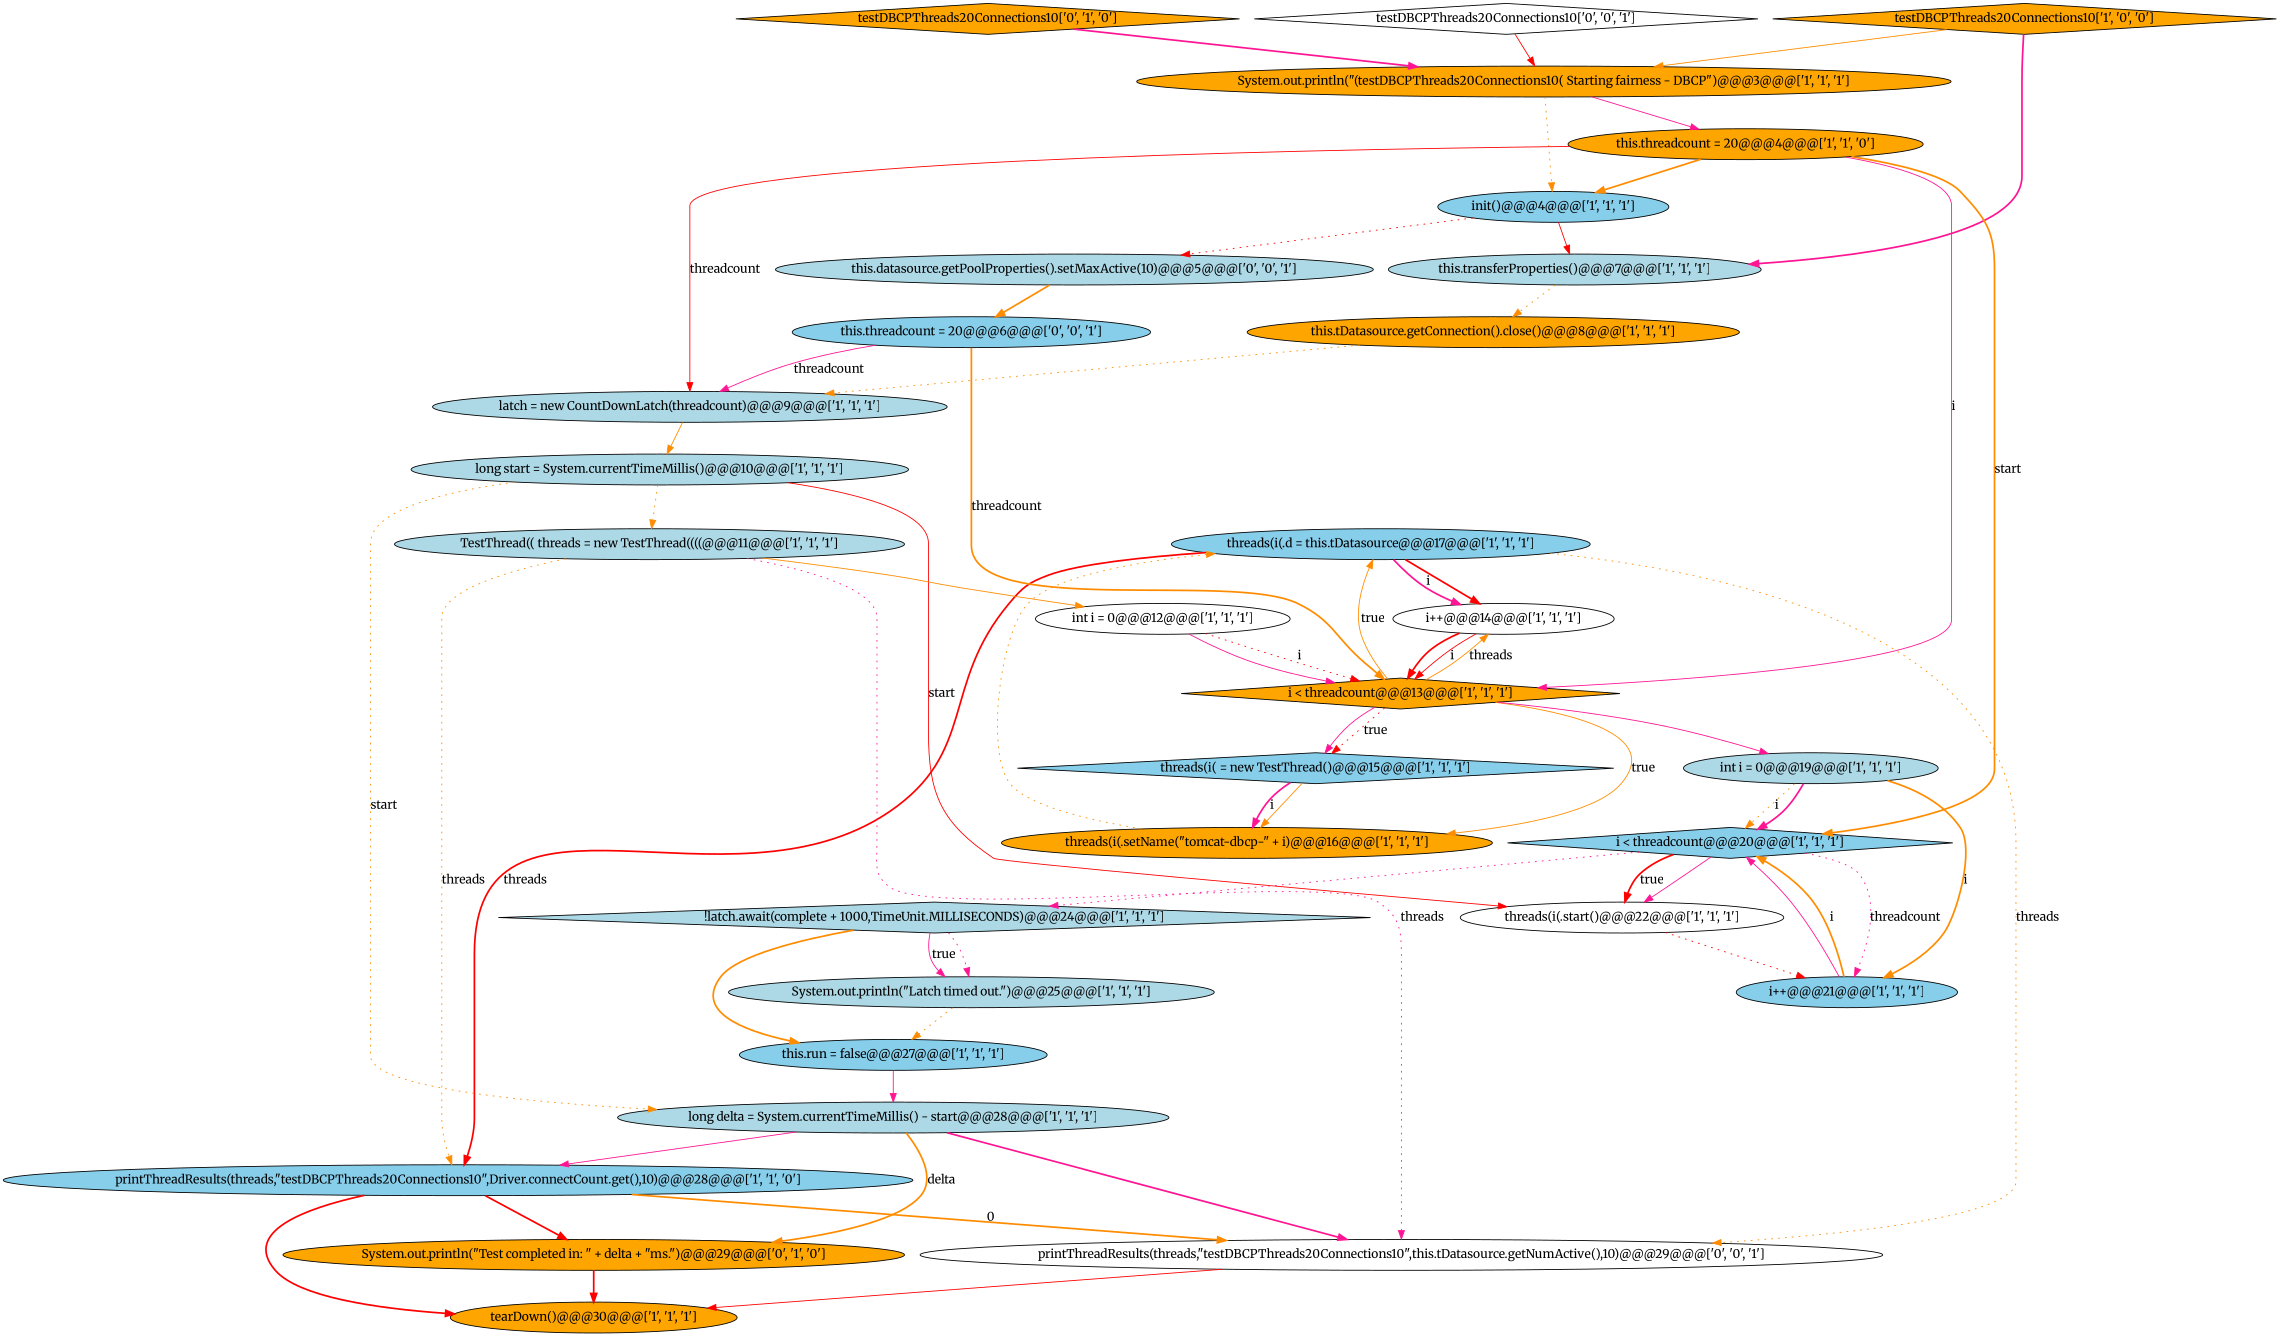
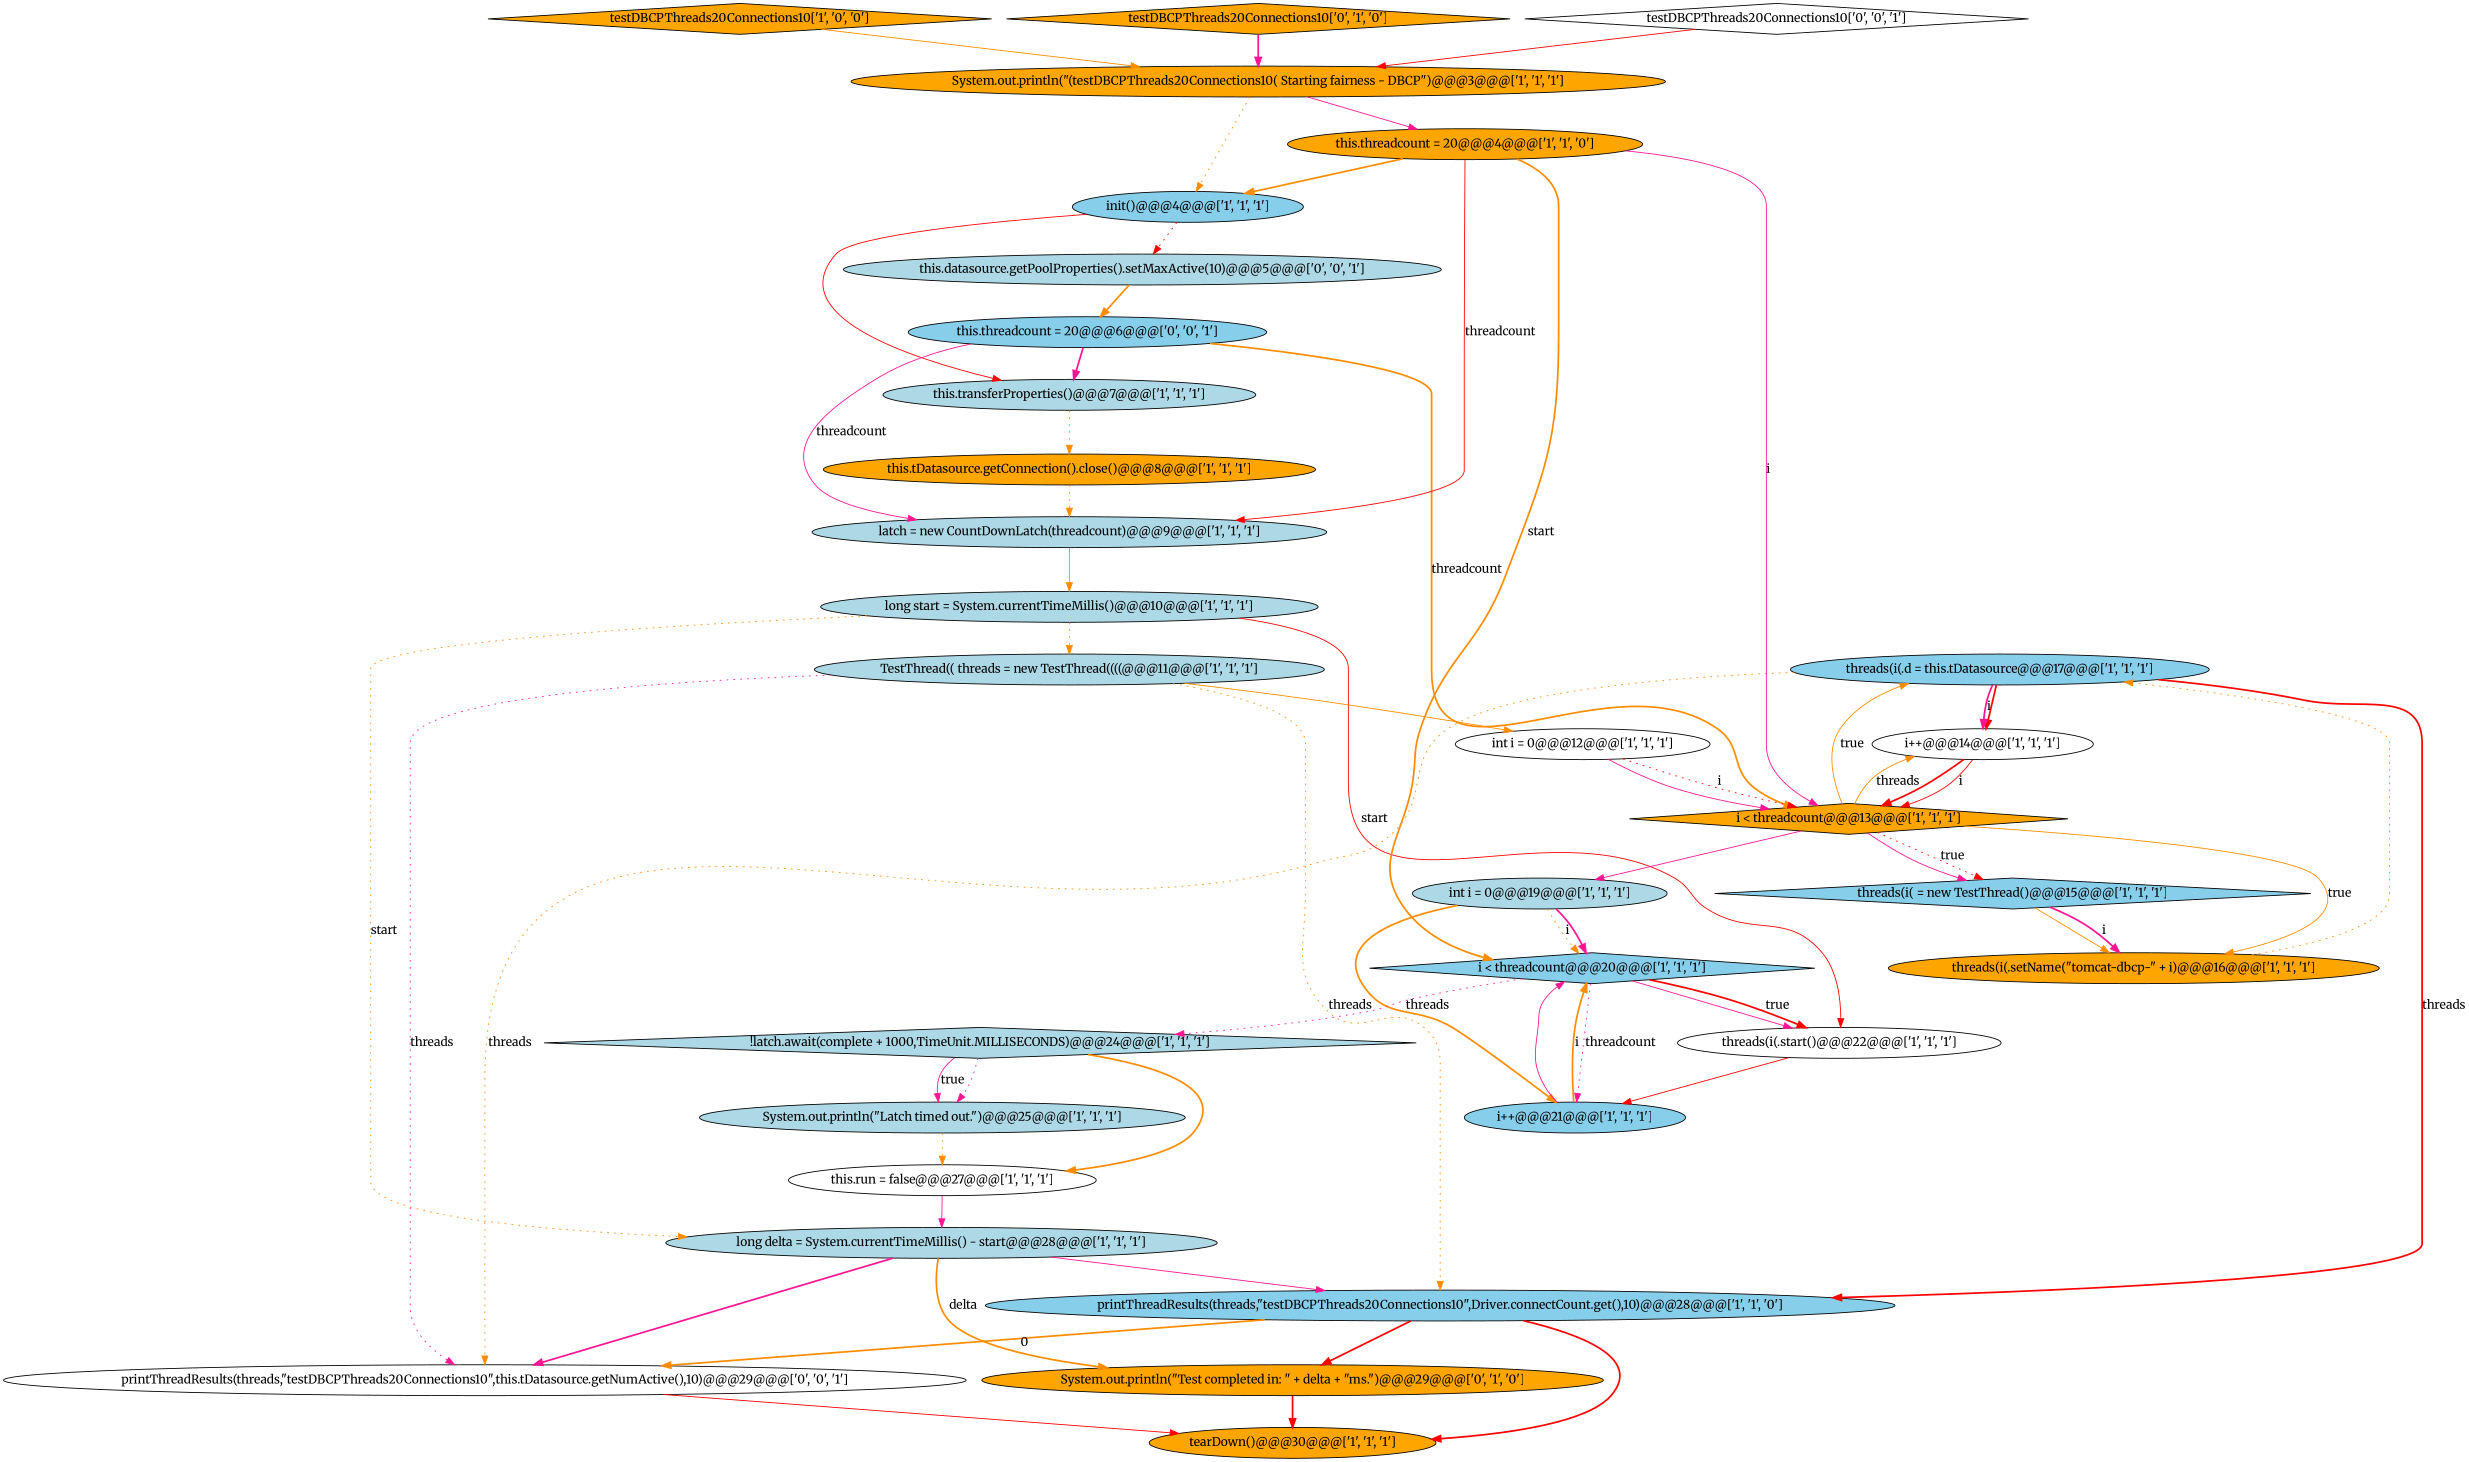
(1971, 226) -> (1080, 359)
(1966, 880) -> (1428, 1006)
(1731, 954) -> (1710, 1079)
(893, 1055) -> (942, 1180)
